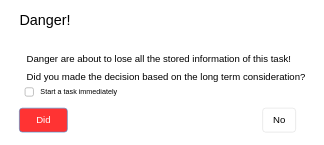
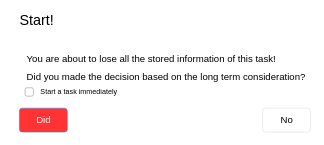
(46, 20) -> (42, 20)
(169, 66) -> (169, 66)
(279, 120) -> (287, 120)
